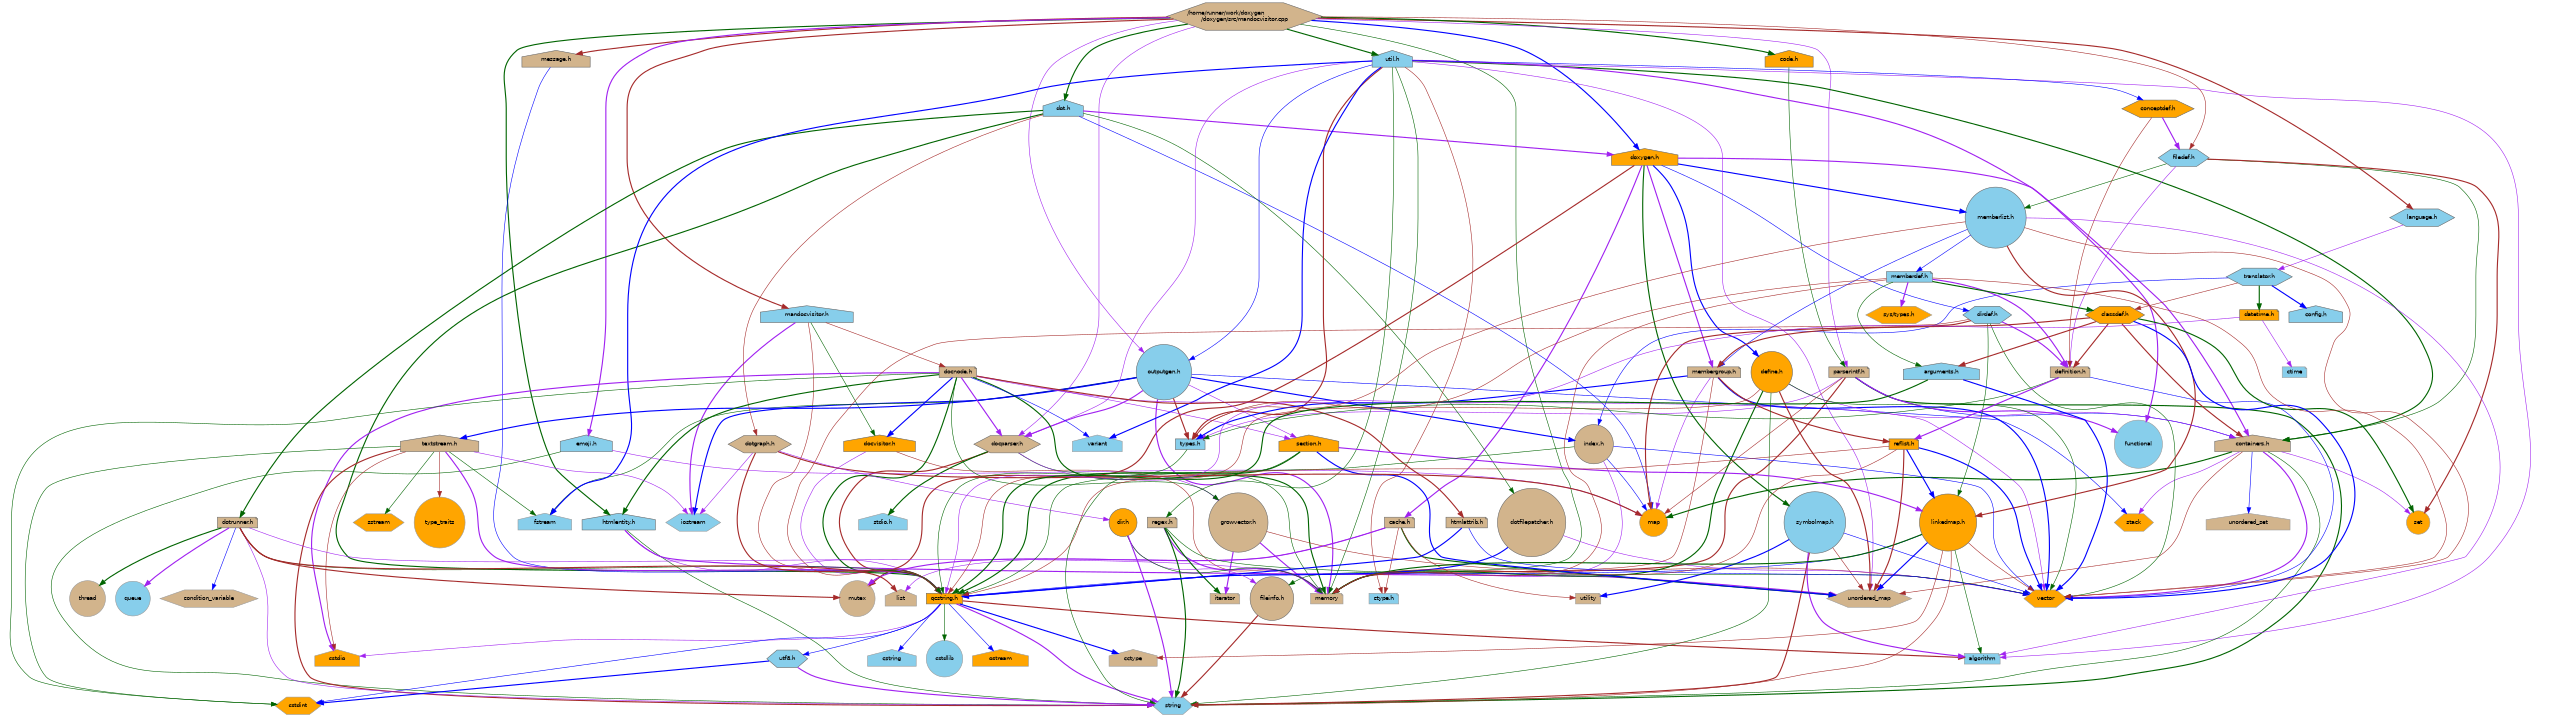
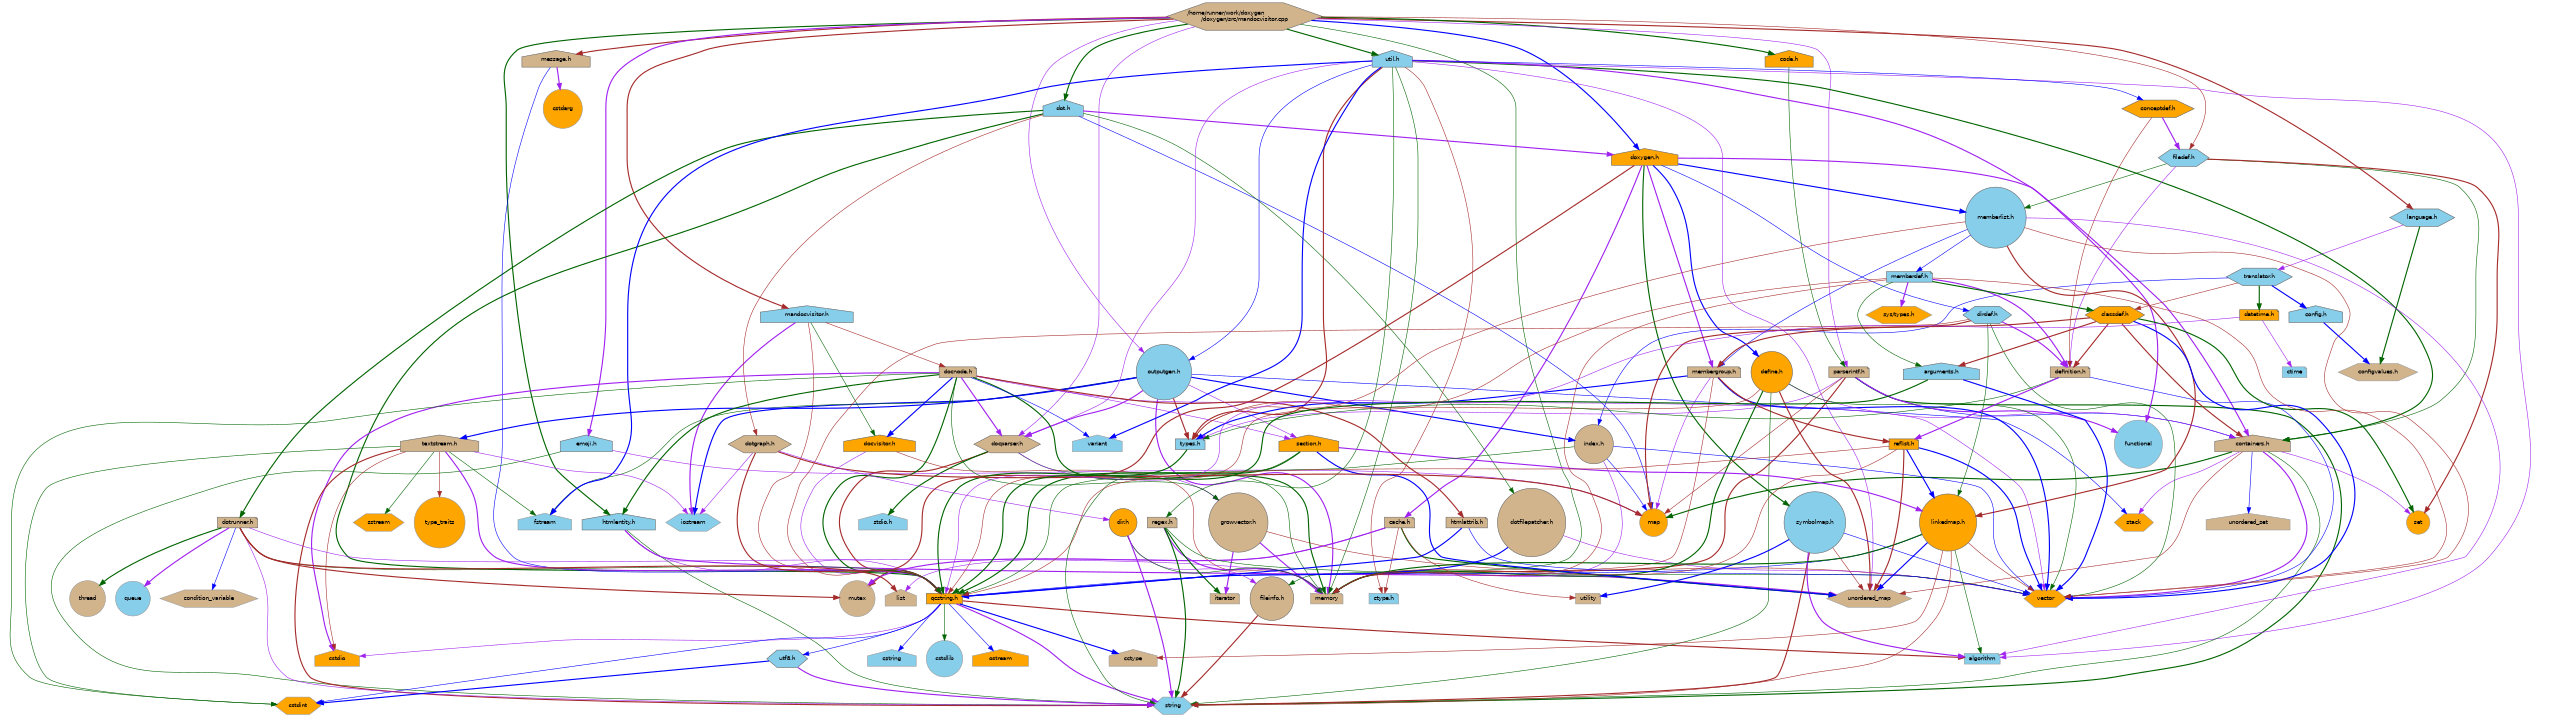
none -> (563, 109)
none -> (2378, 372)
(965, 485) -> (965, 485)
